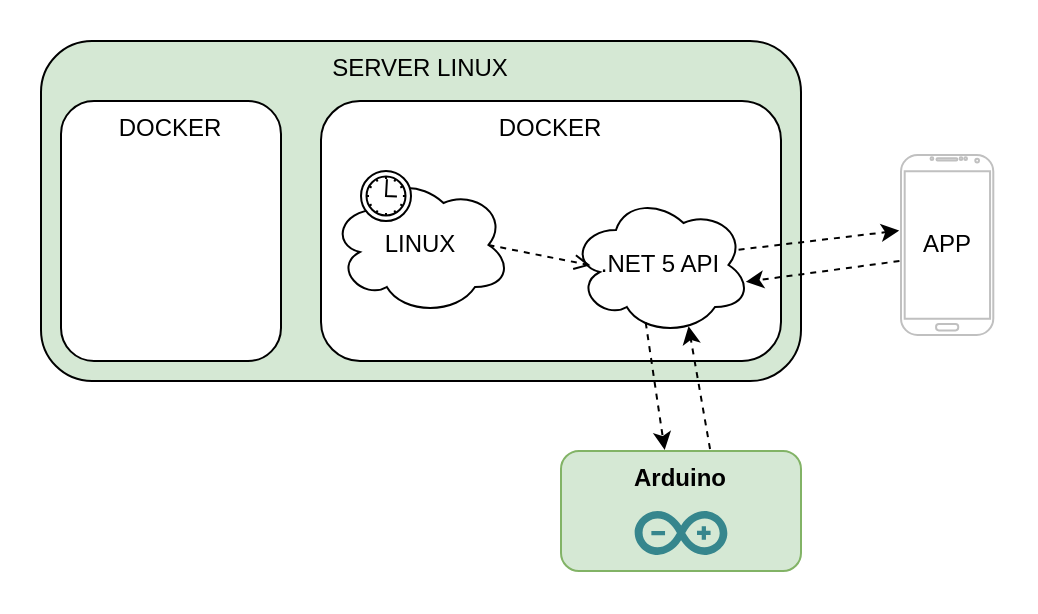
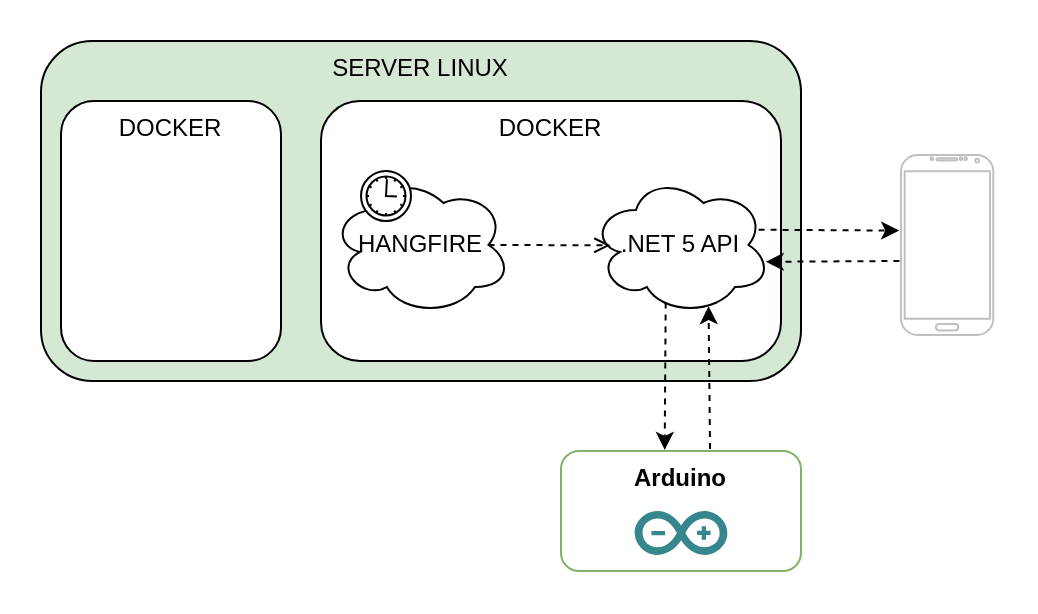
(421, 245) -> (421, 245)
(947, 245) -> none
(661, 265) -> (681, 245)
(681, 479) -> (681, 479)
